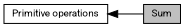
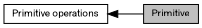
(162, 14) -> (171, 14)
